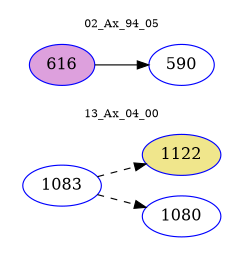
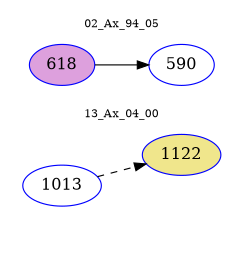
(62, 65) -> (62, 65)
(62, 186) -> (62, 186)
(182, 216) -> none
